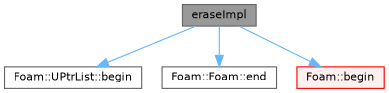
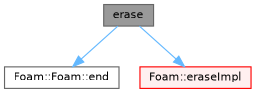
(219, 15) -> (129, 15)
(73, 78) -> none
(341, 78) -> (196, 78)
